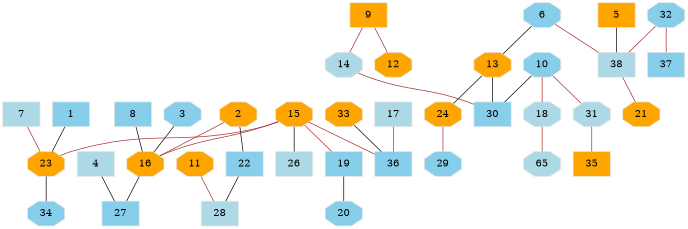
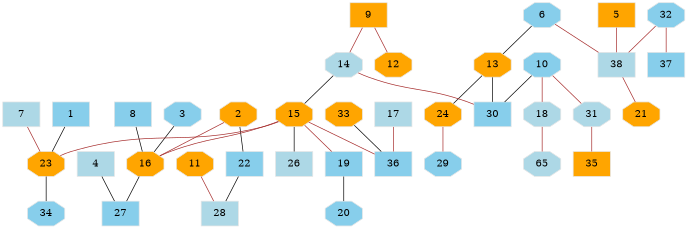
(617, 40) -> (617, 40)
none -> (319, 90)
